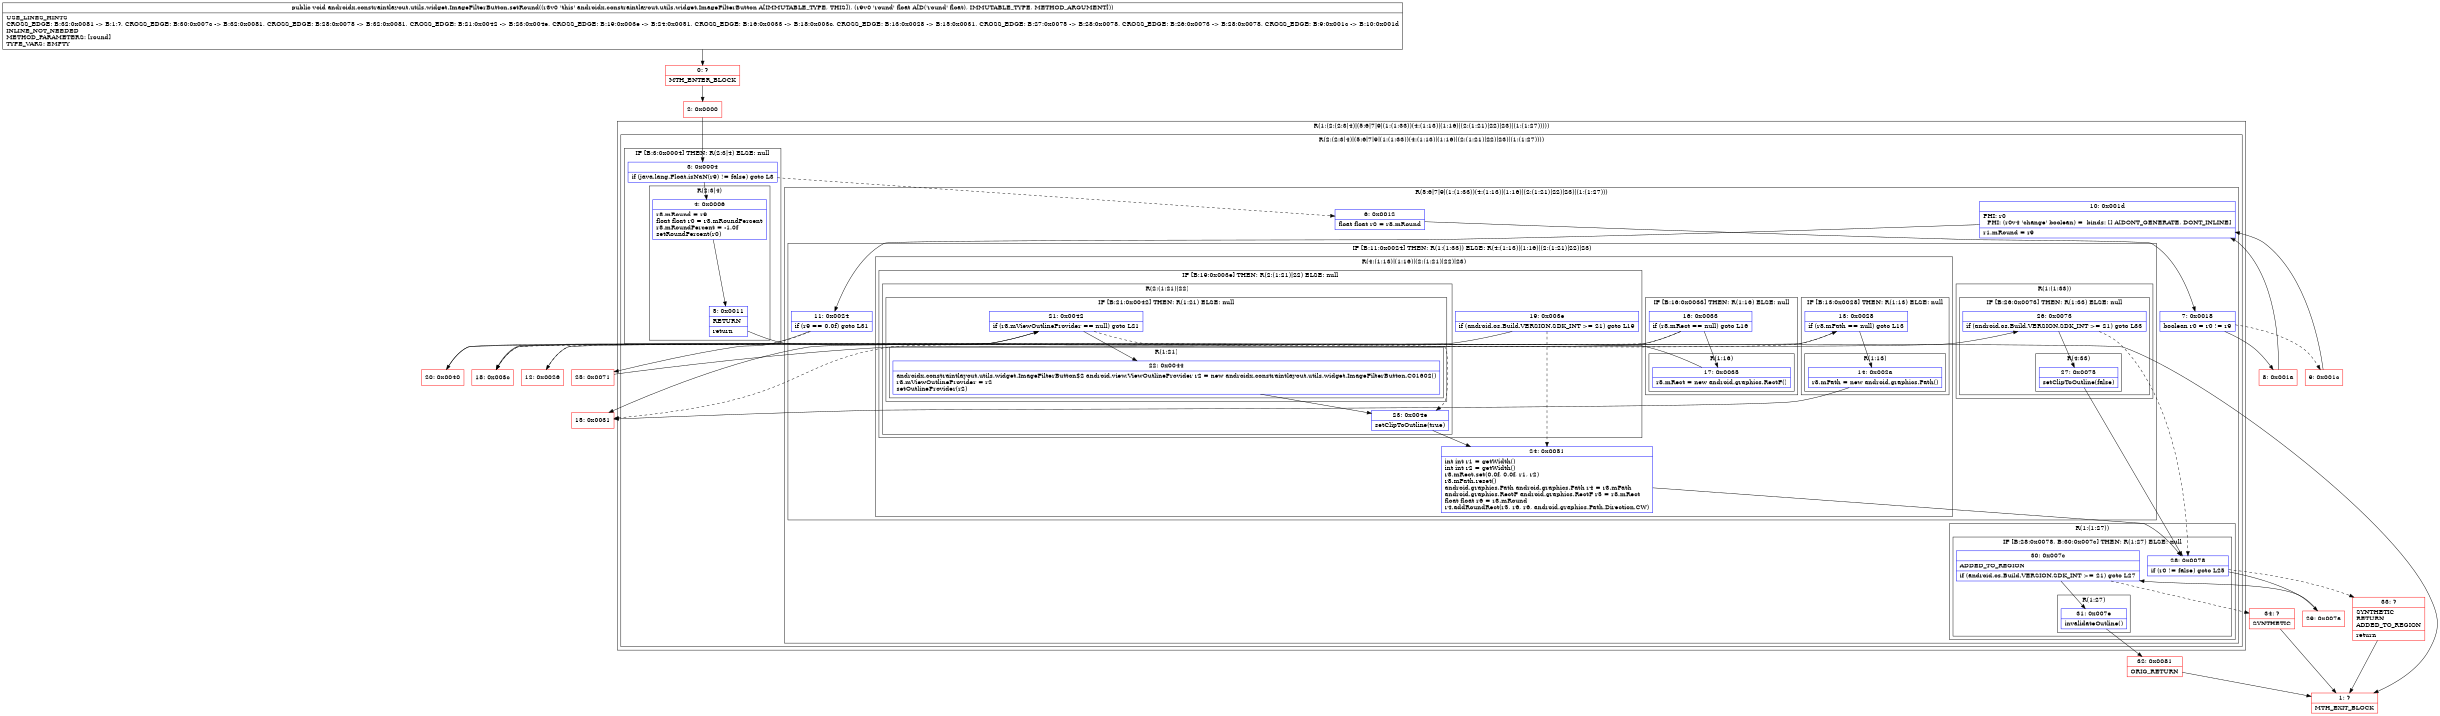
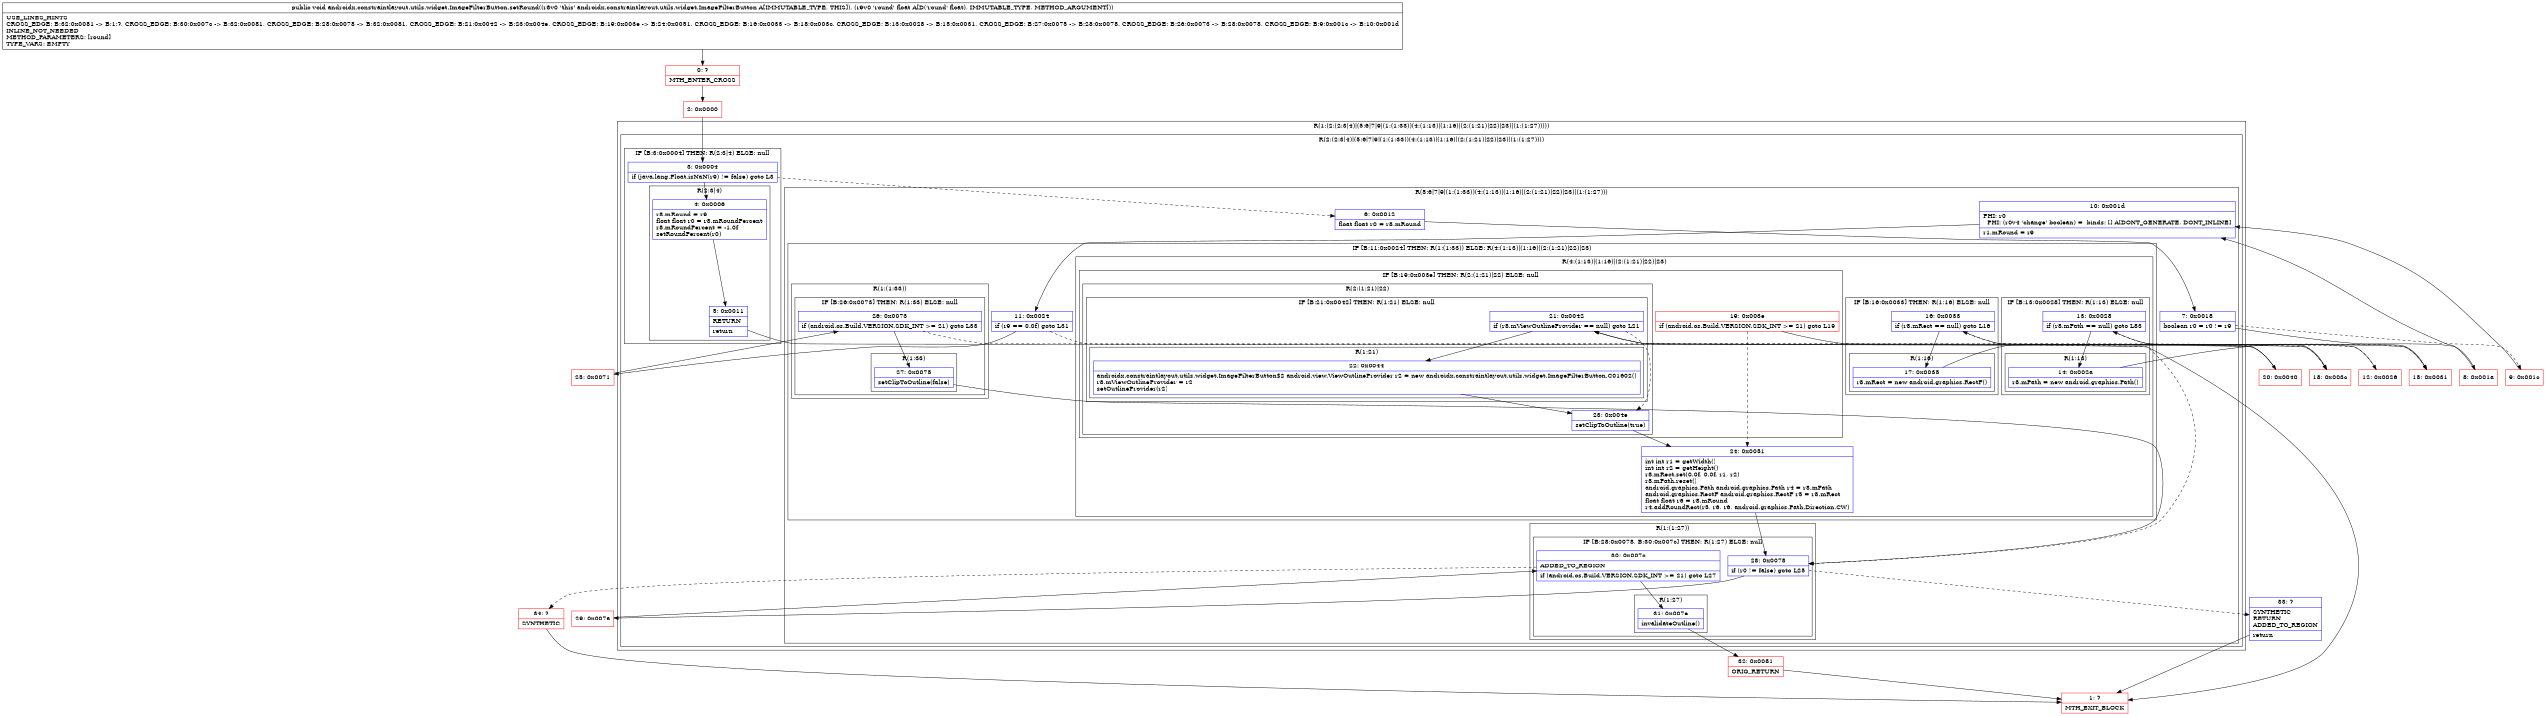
(703, 80) -> (703, 80)
(1547, 321) -> (1747, 321)
(1856, 326) -> (2094, 326)
(1143, 345) -> (2201, 344)
(2079, 359) -> (914, 359)
(1480, 468) -> (1682, 468)
(2389, 619) -> (2286, 619)
